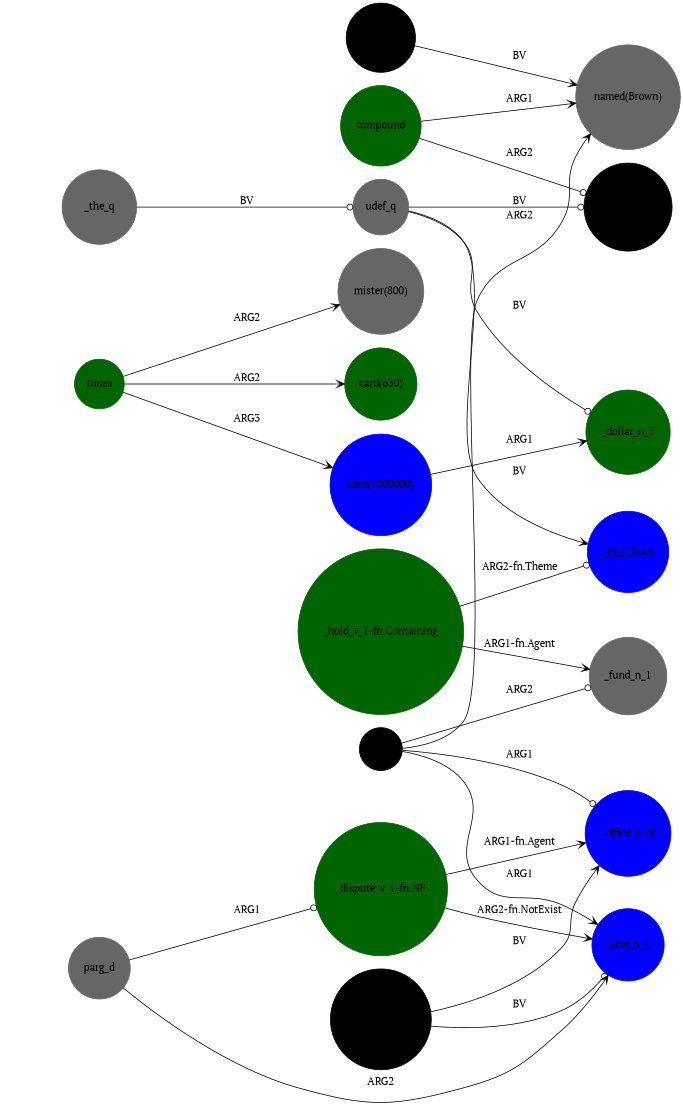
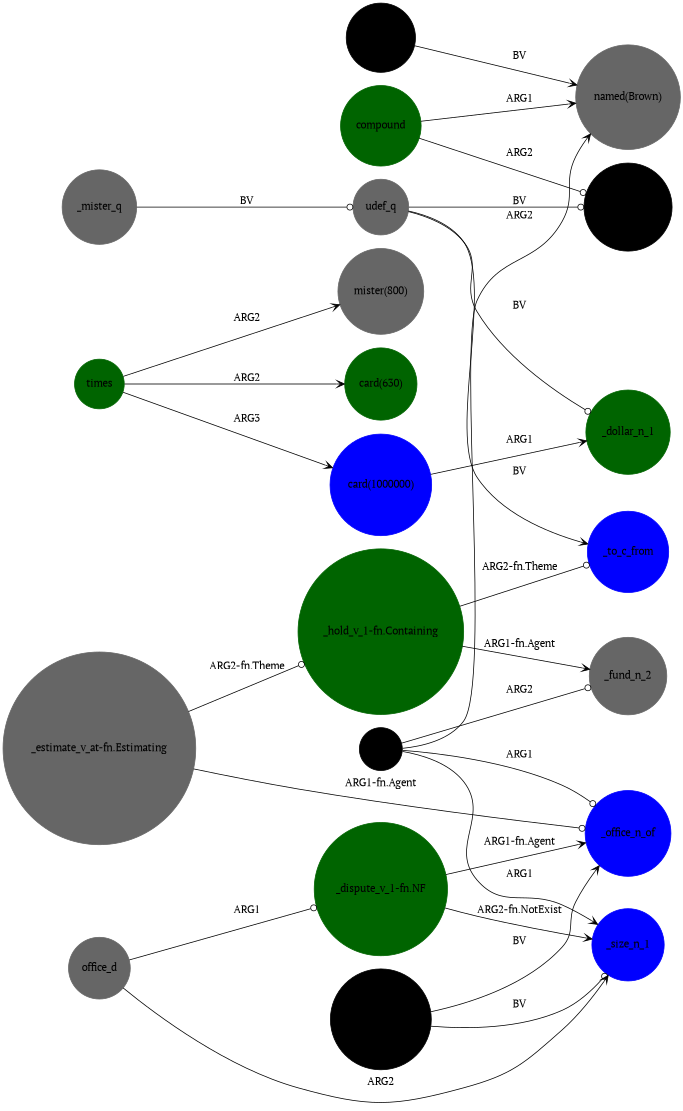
(99, 207) -> (99, 207)
(628, 676) -> (628, 676)
none -> (99, 748)
(99, 968) -> (99, 968)
